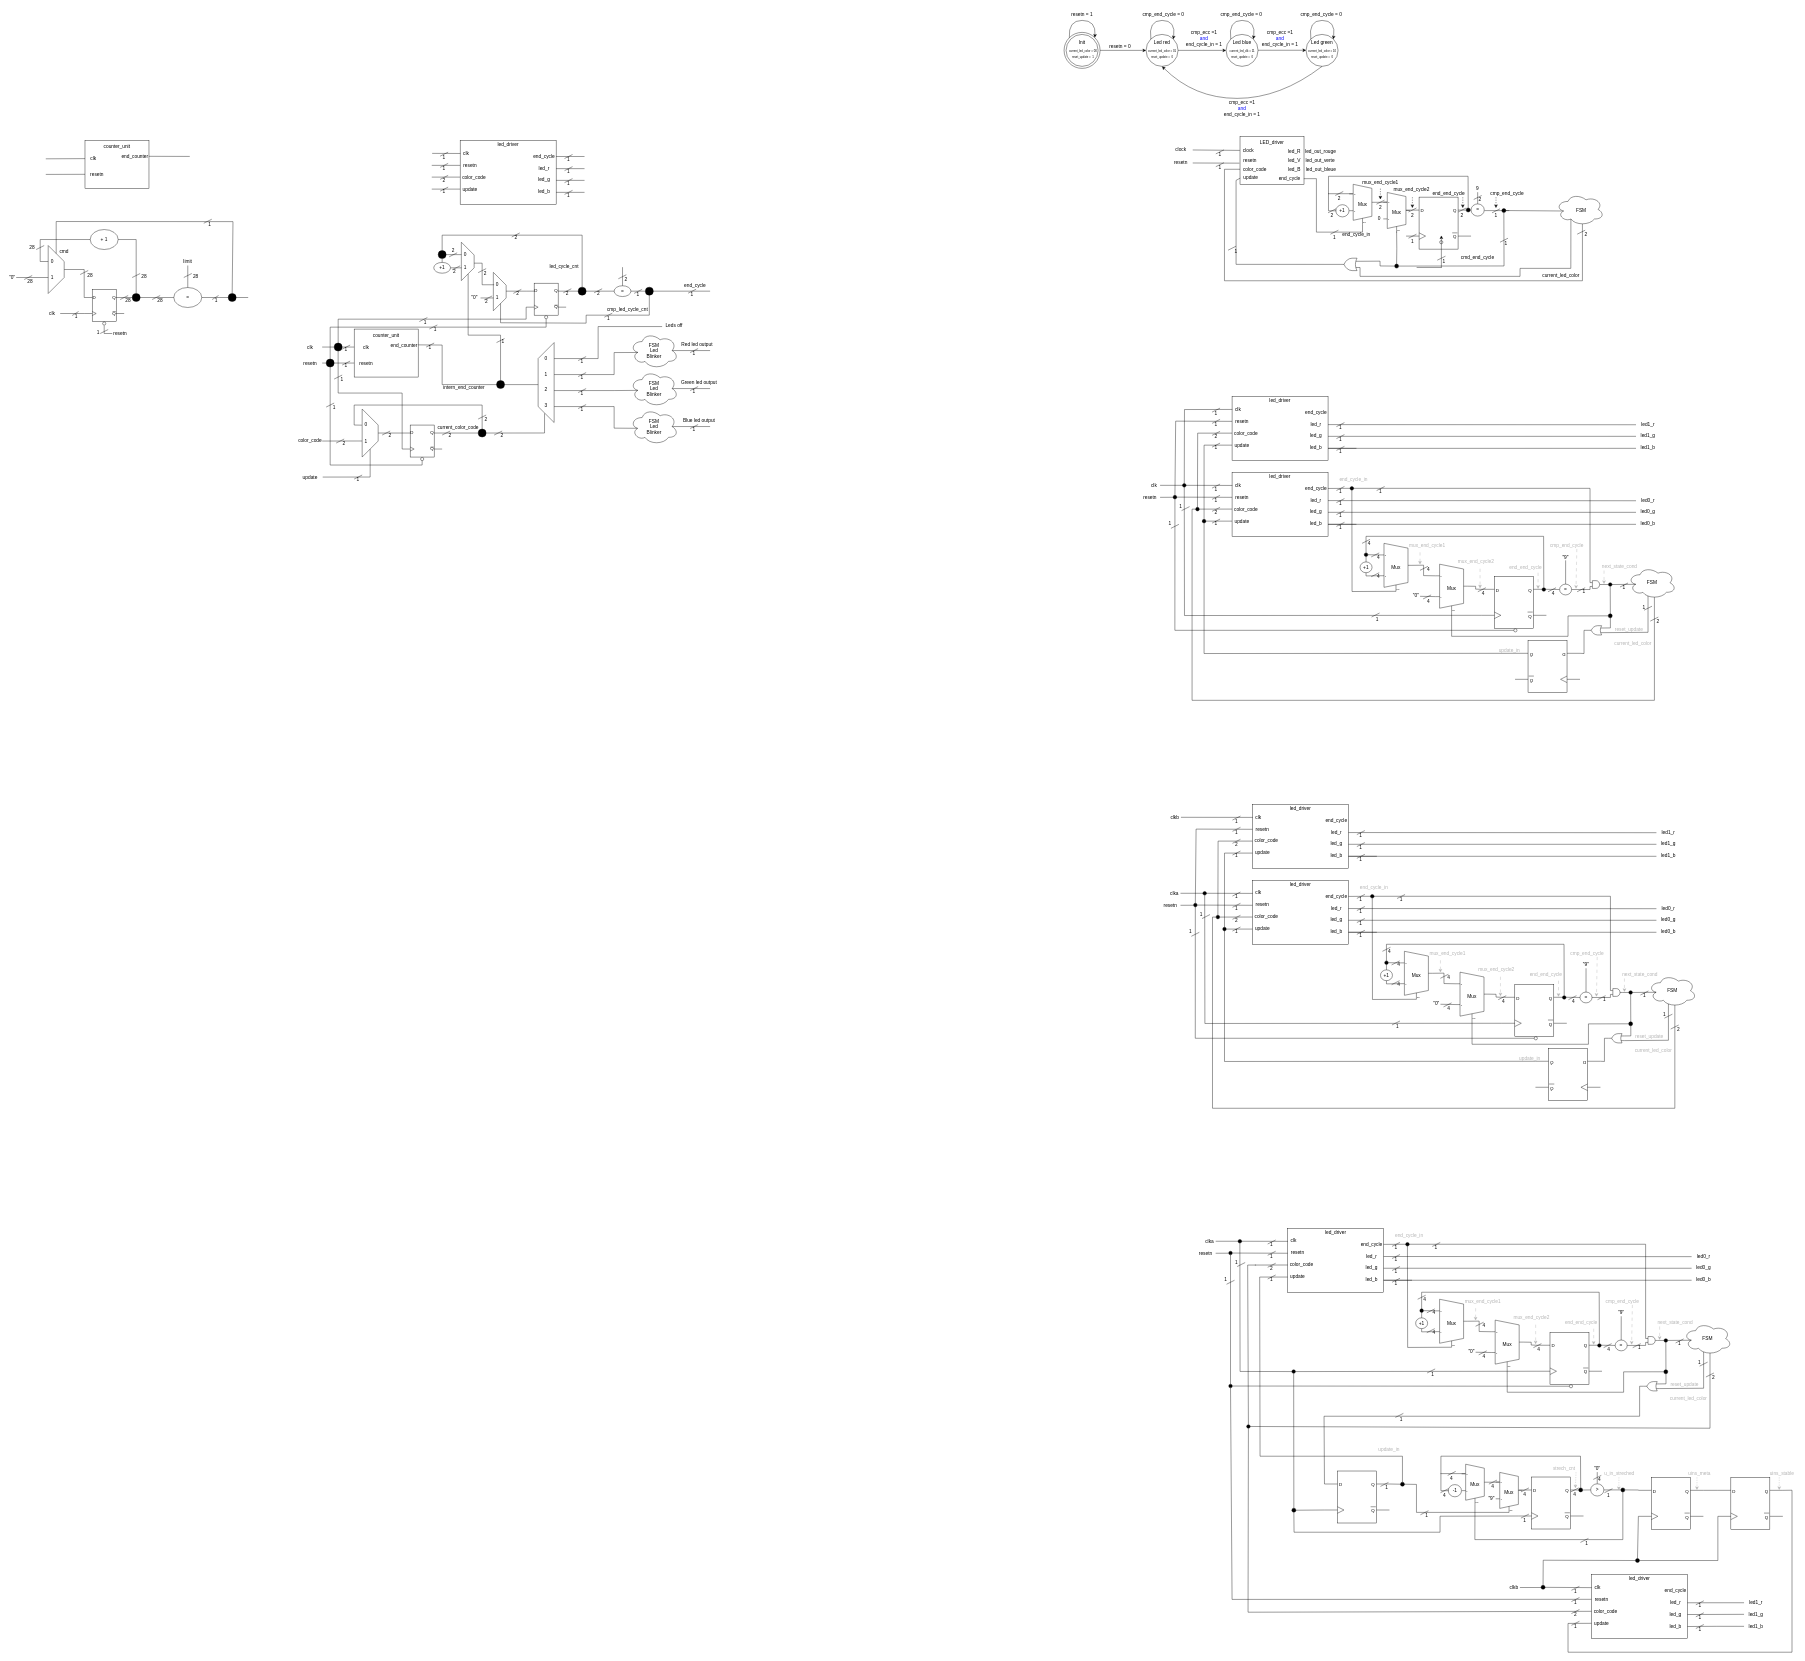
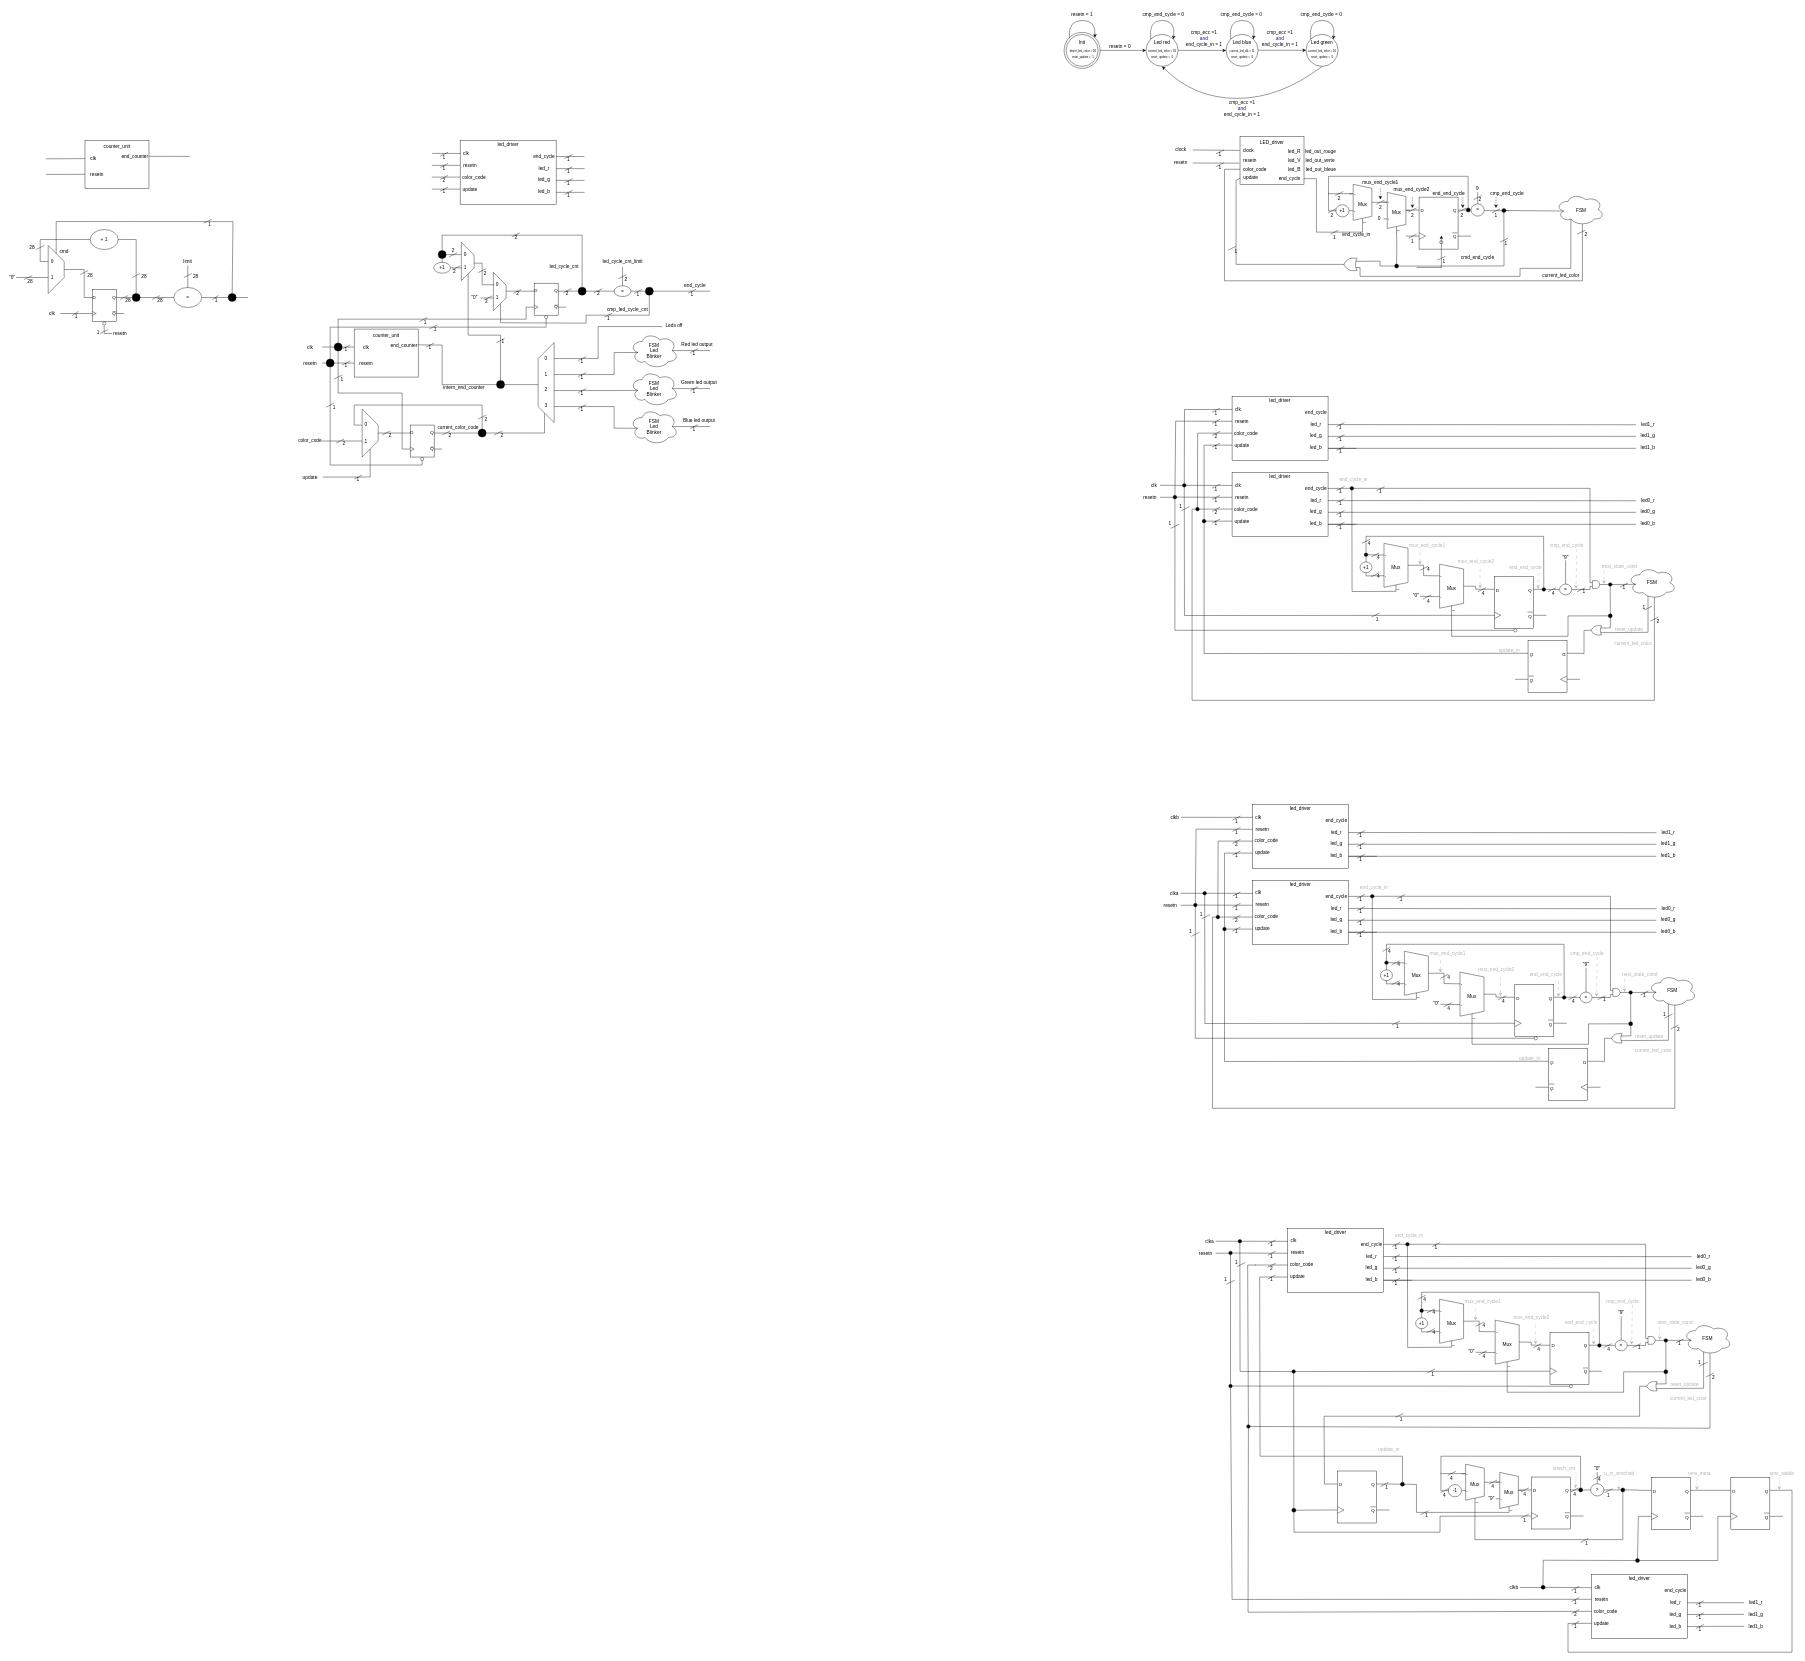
(1083, 50) -> (1083, 50)
none -> (623, 261)
